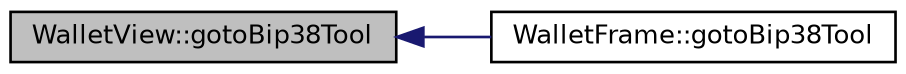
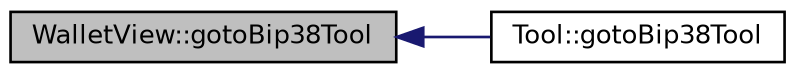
(693, 37) -> (638, 37)
